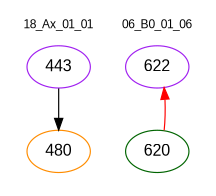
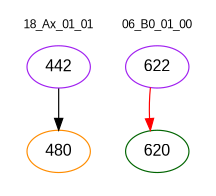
(157, 25) -> (157, 25)
(59, 67) -> (59, 67)
(165, 115) -> (149, 103)
